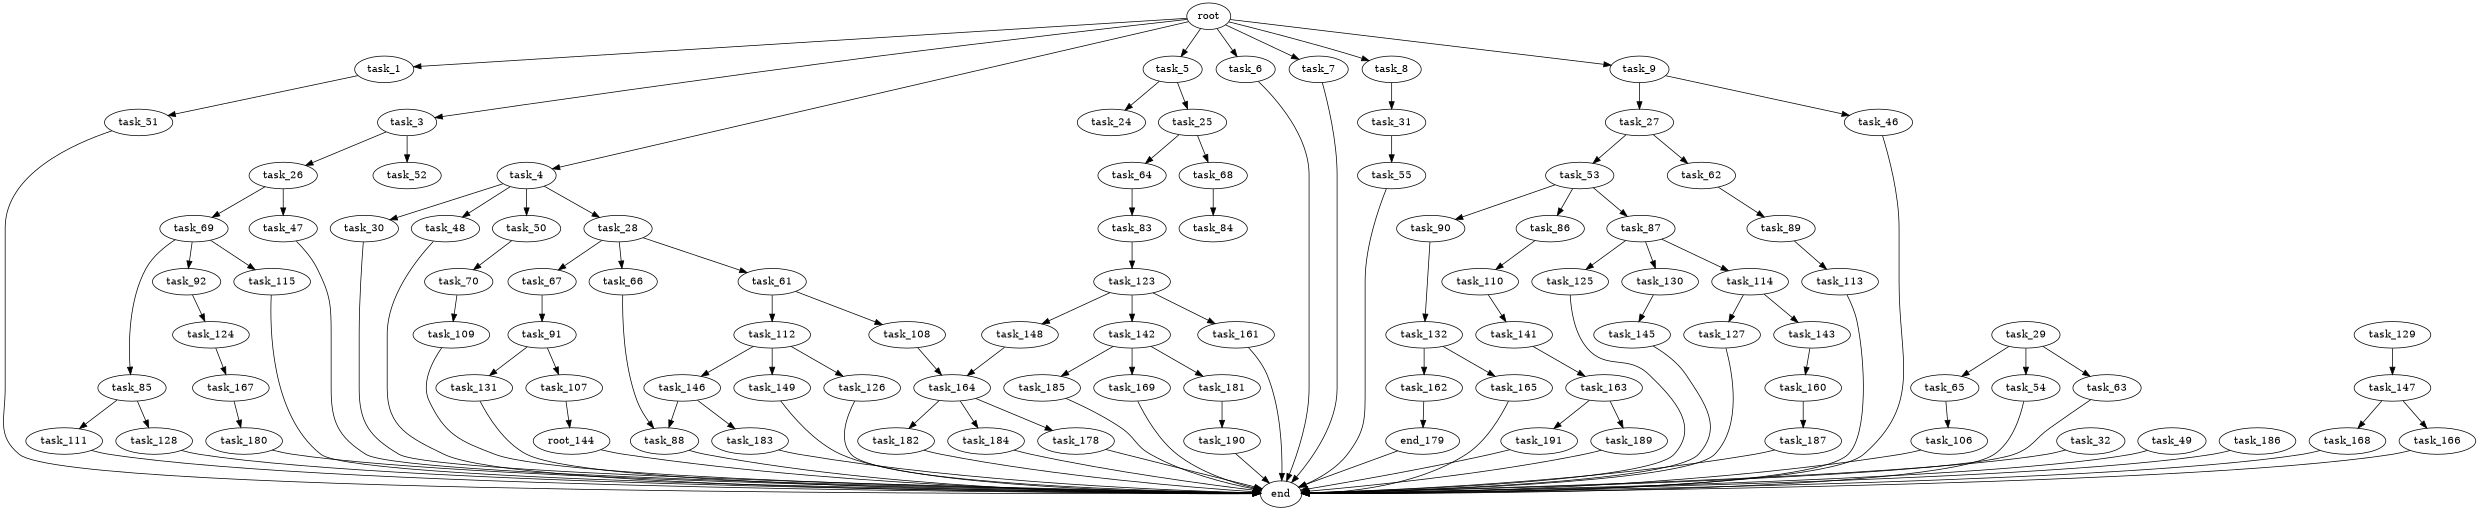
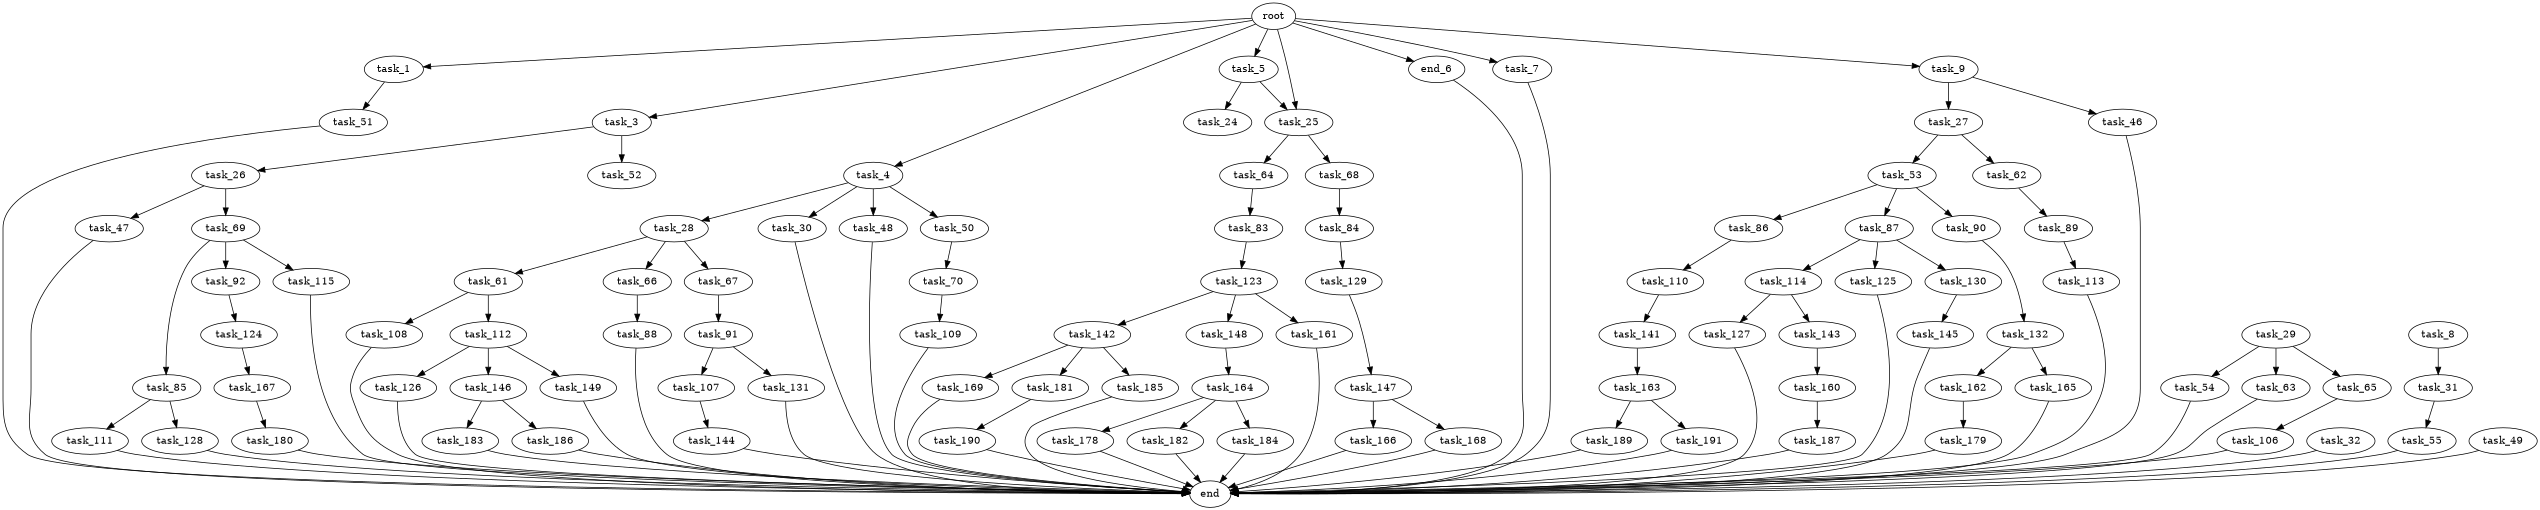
(1296, 39) -> (1287, 65)
(1246, 69) -> (1437, 69)
none -> (1341, 252)
(927, 359) -> (723, 485)
(675, 411) -> (516, 412)
(572, 441) -> (712, 441)
(1423, 441) -> (1963, 441)
